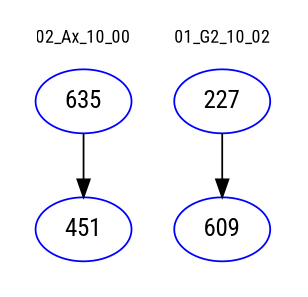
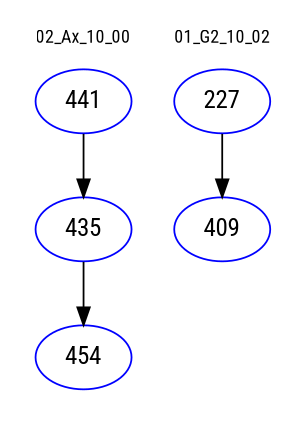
none -> (84, 101)
(84, 101) -> (84, 229)
(84, 229) -> (84, 357)
(222, 229) -> (222, 229)
